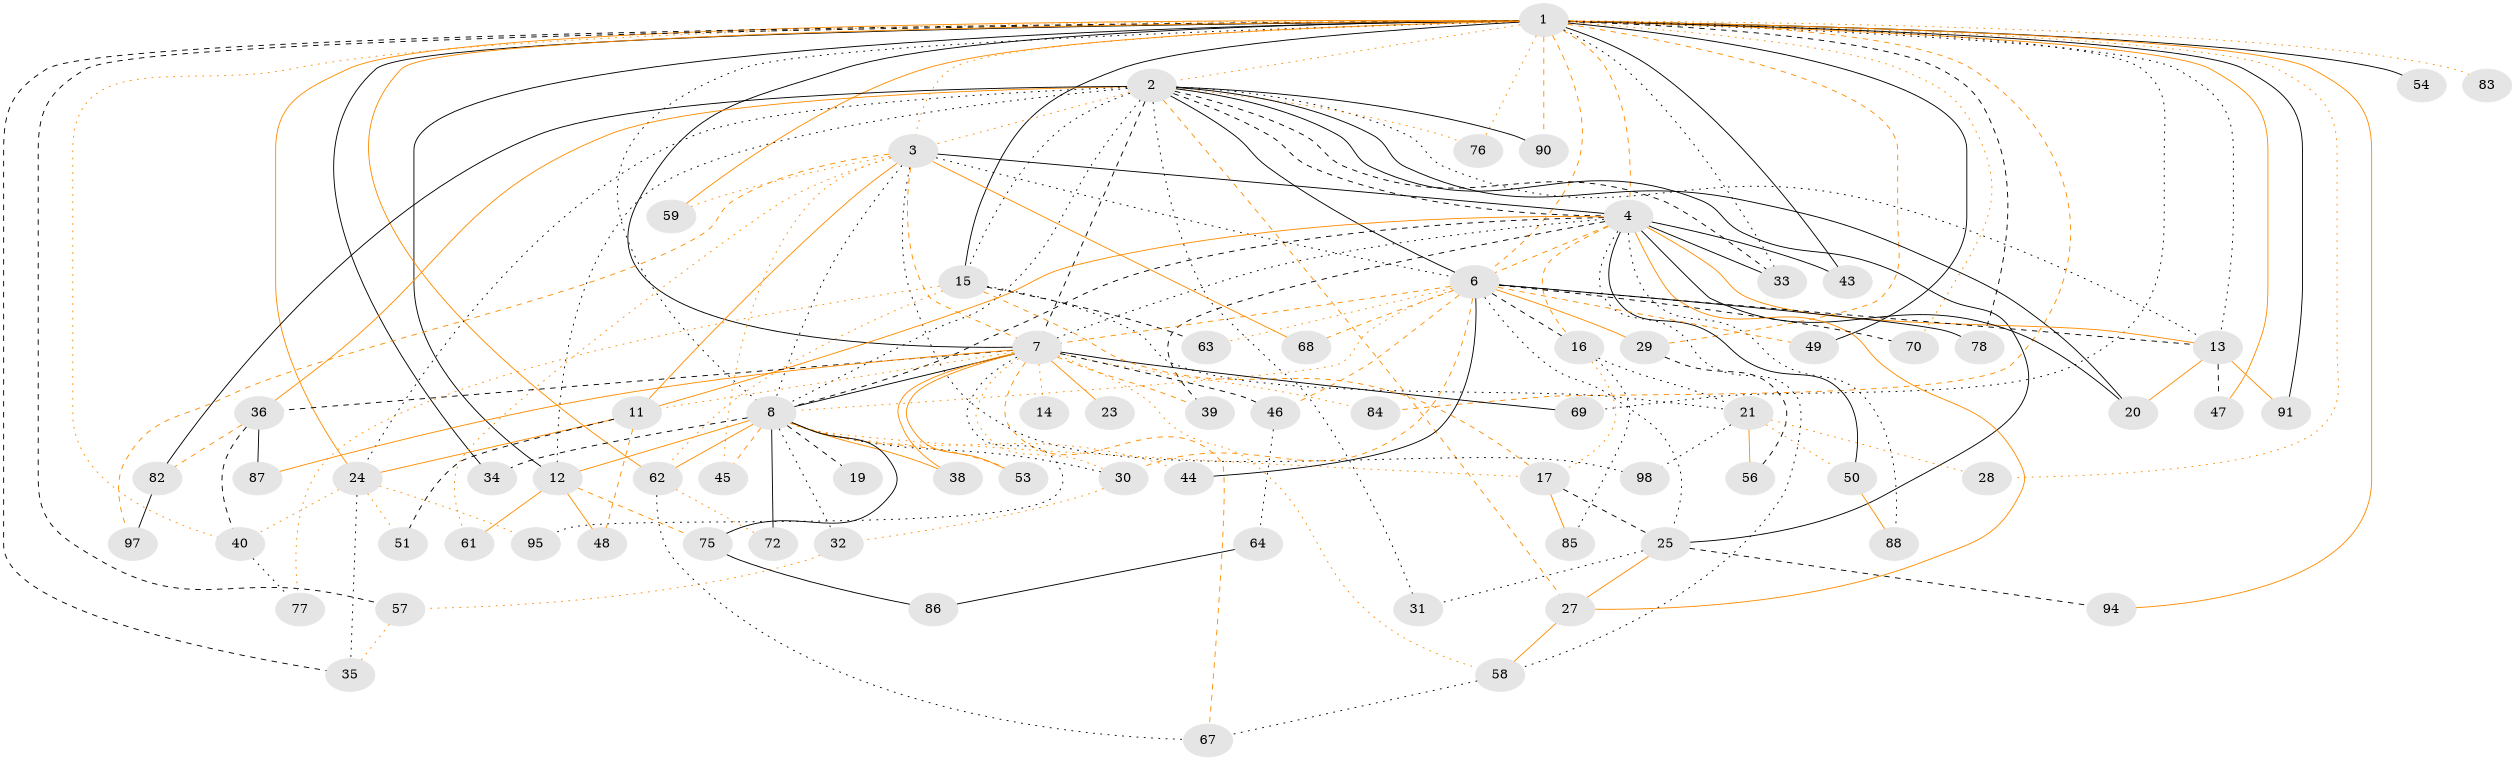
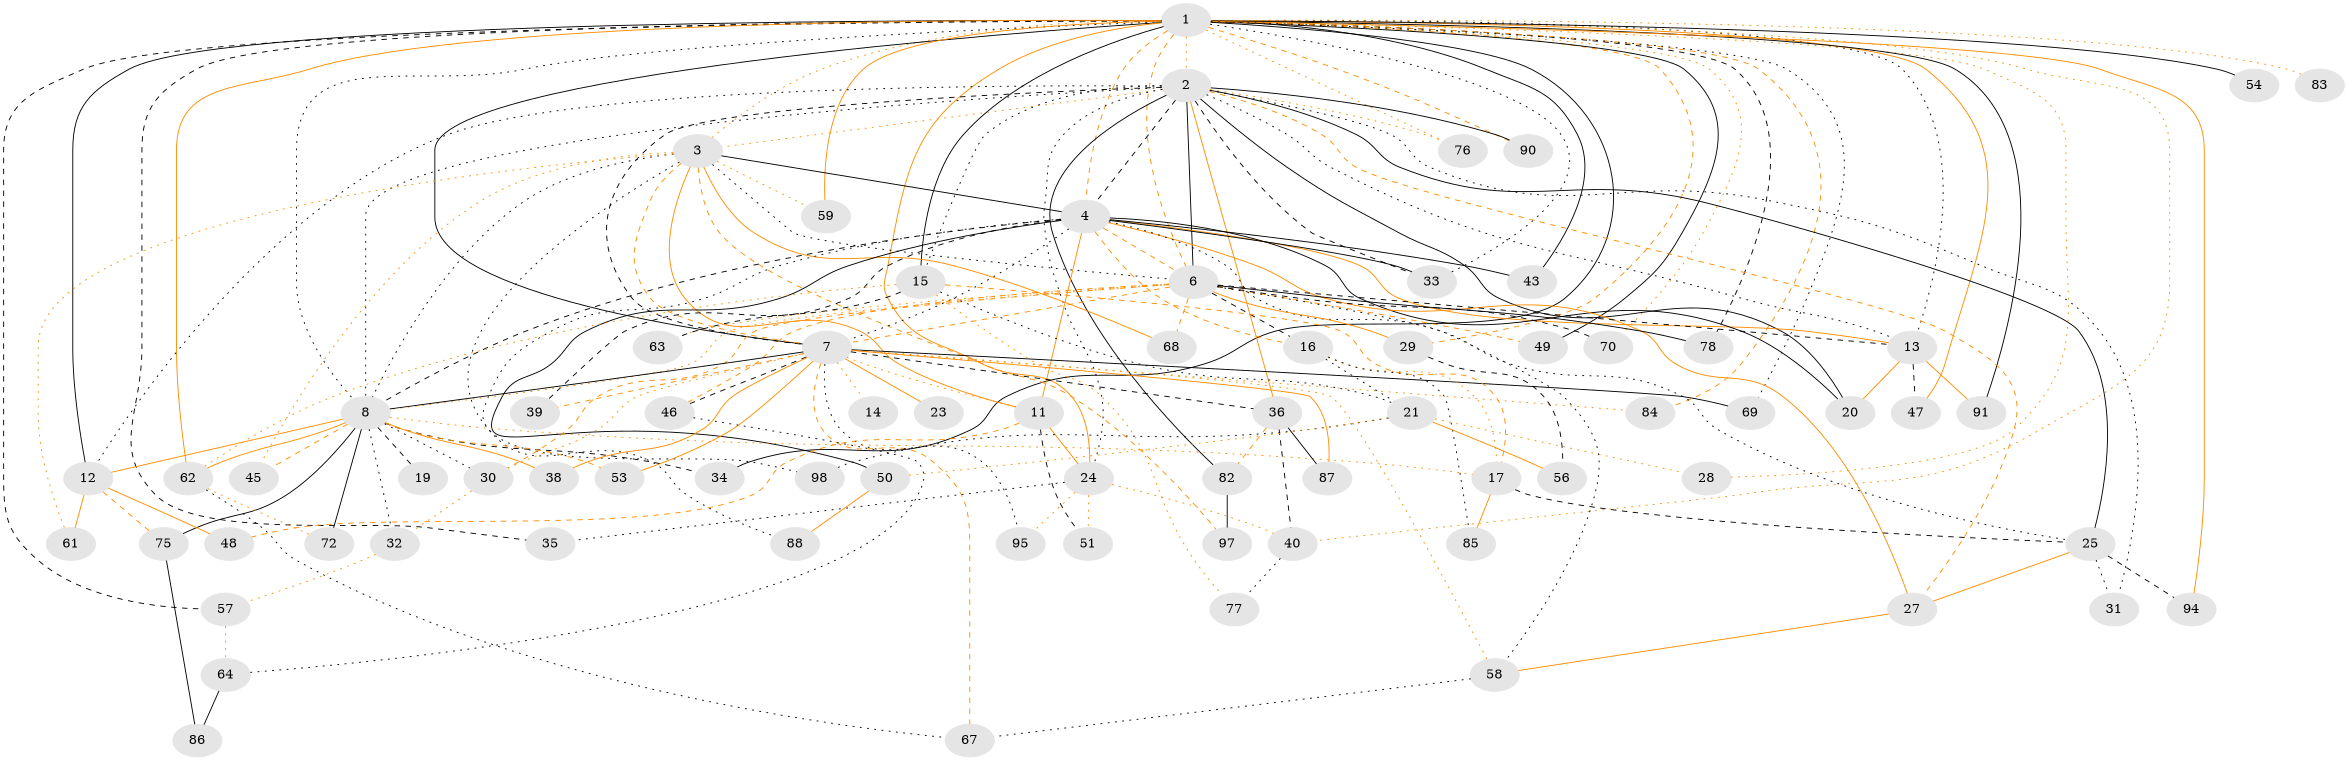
(1189, 479) -> none
(375, 642) -> (226, 642)
